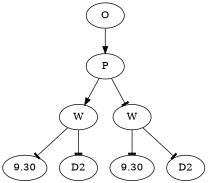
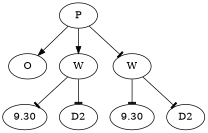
(105, 37) -> (56, 38)
